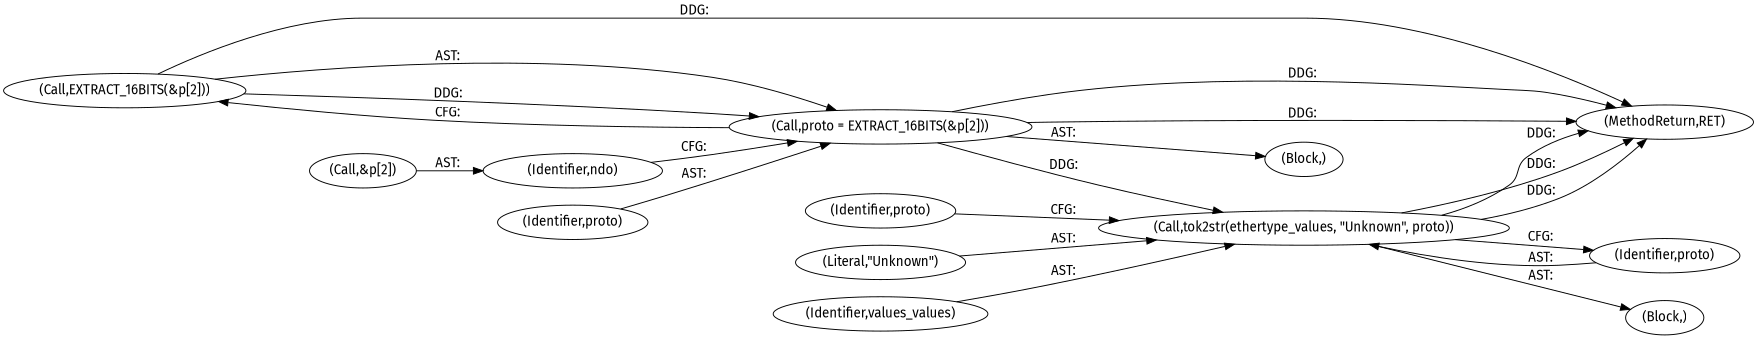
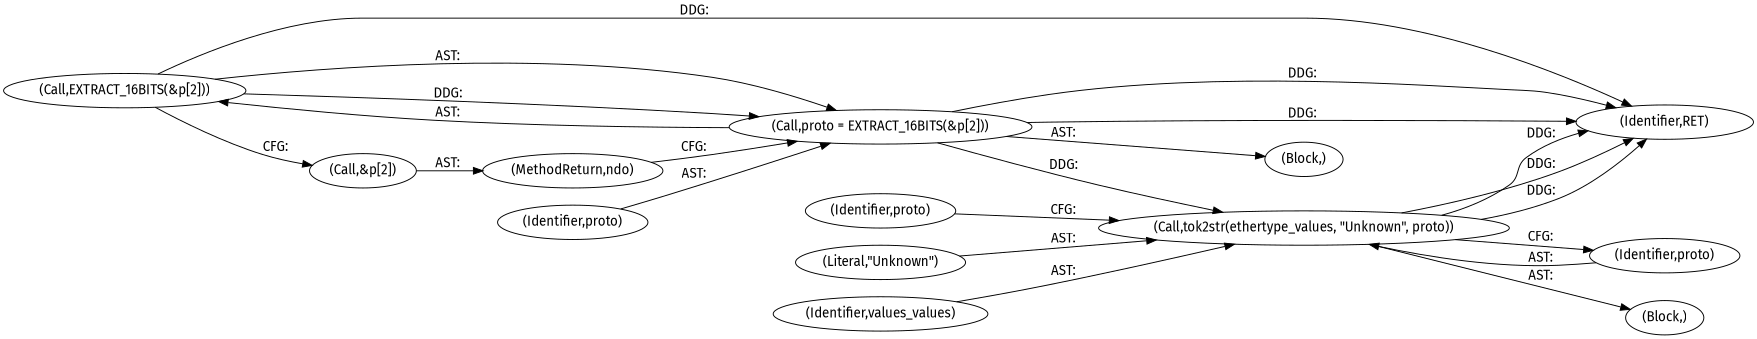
(450, 113) -> (450, 113)
(1665, 122) -> (1665, 122)
none -> (227, 141)
(573, 171) -> (573, 171)
